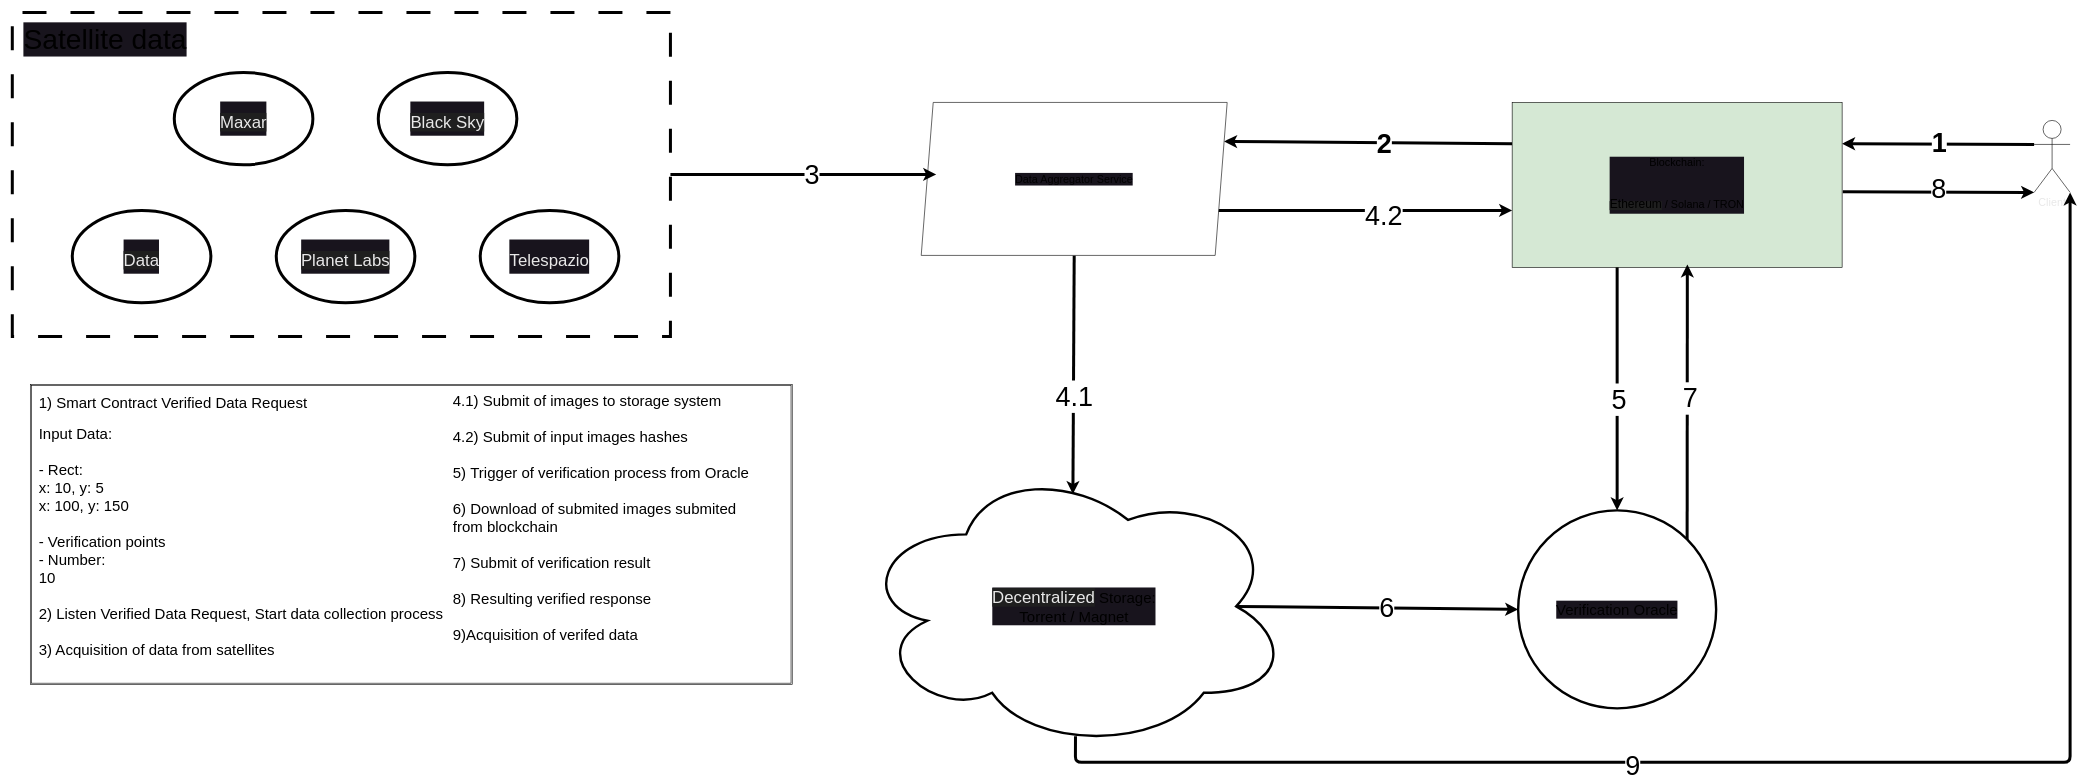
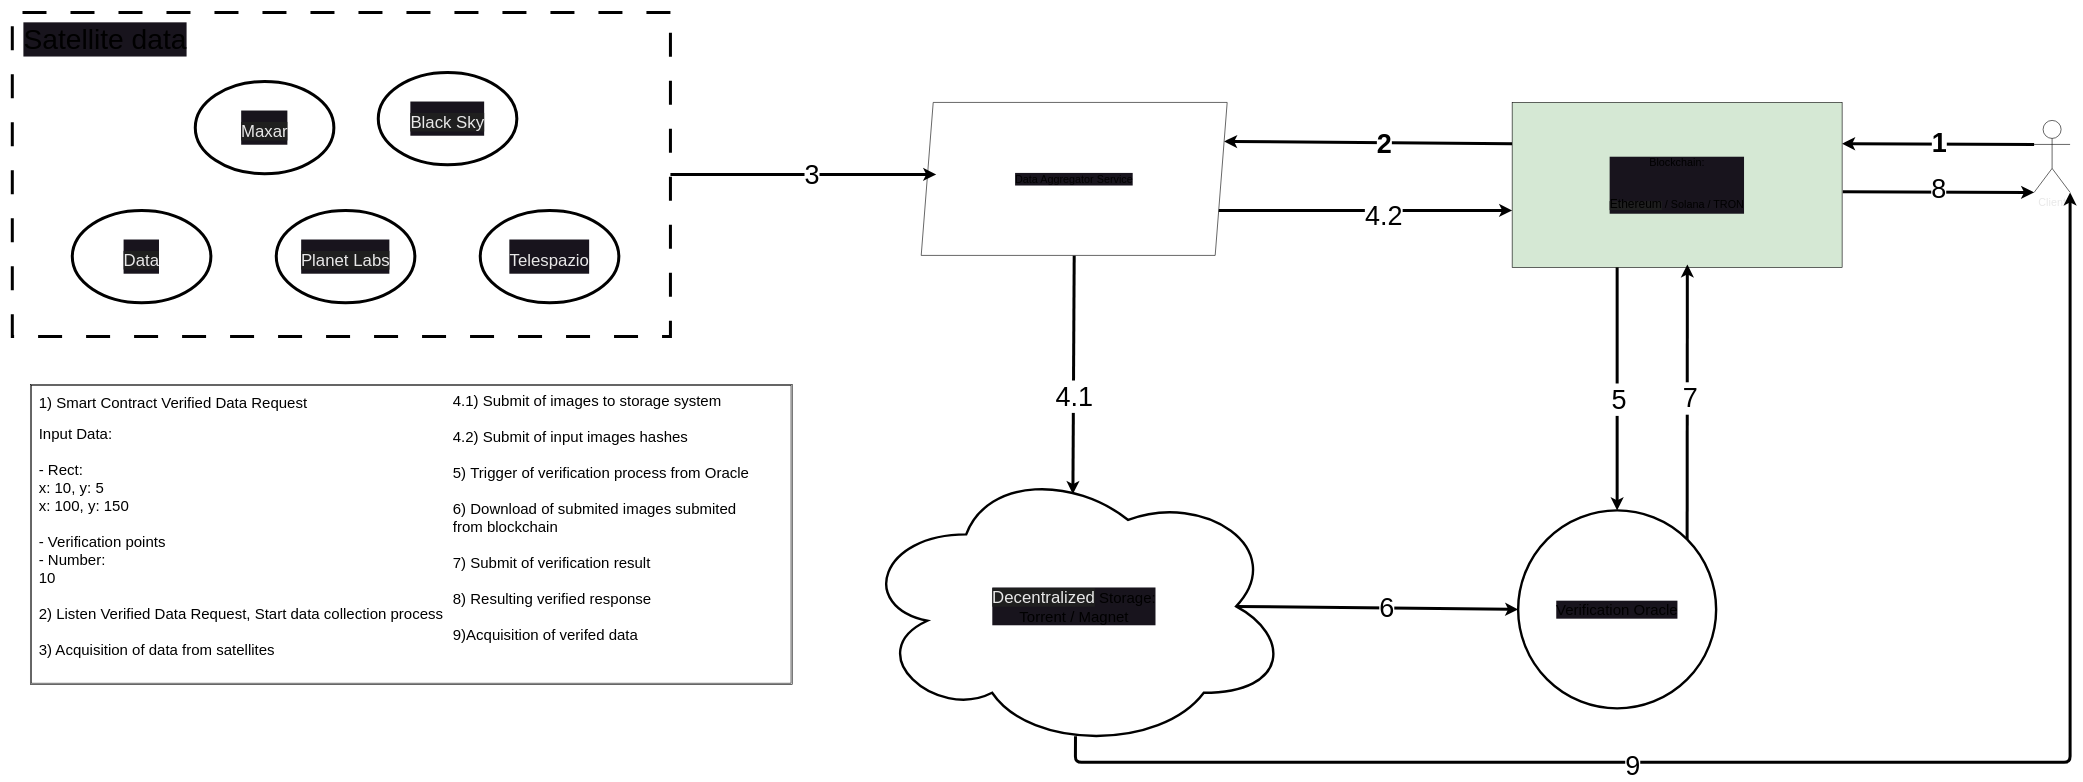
(244, 119) -> (265, 128)
